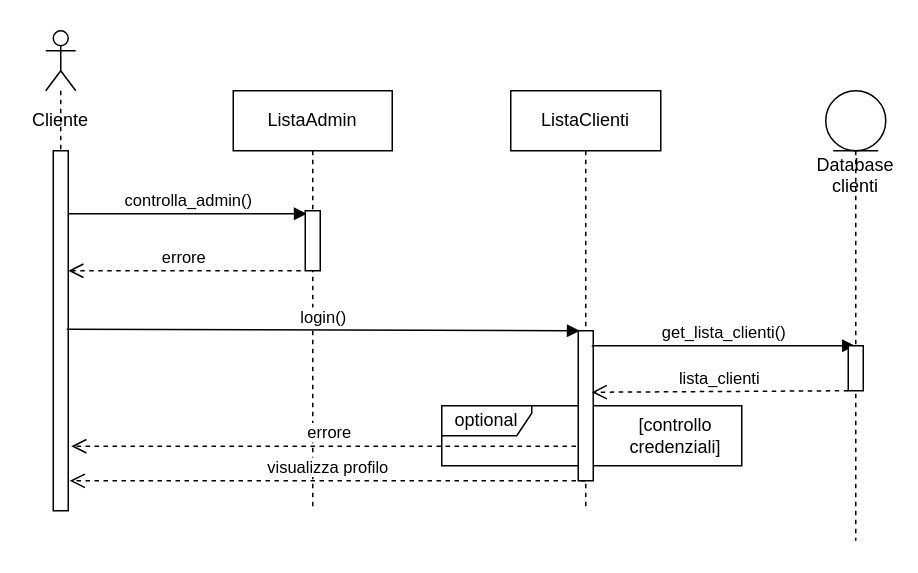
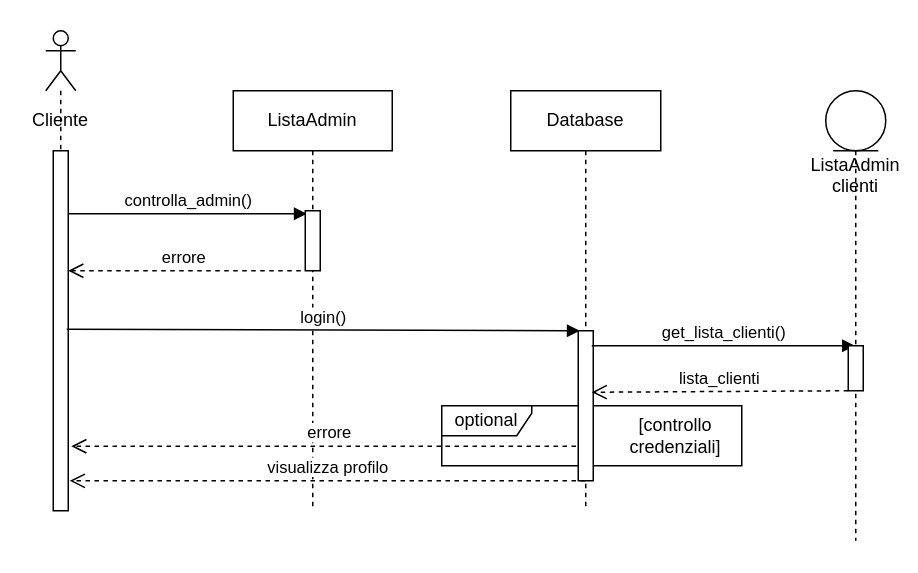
(586, 121) -> (586, 121)
(856, 188) -> (856, 188)
